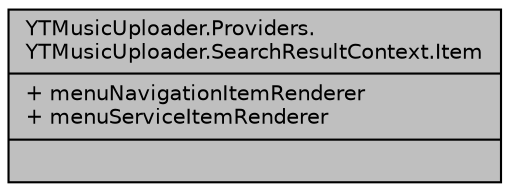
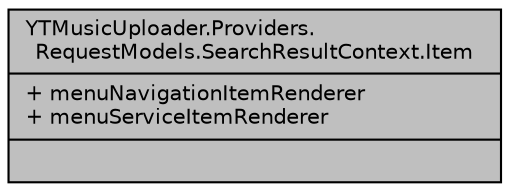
(255, 52) -> (255, 52)
